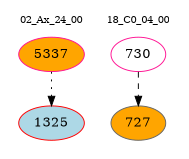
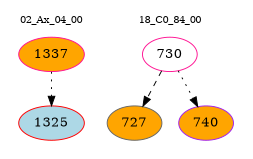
(52, 21) -> (52, 21)
(138, 21) -> (170, 21)
(52, 54) -> (52, 54)
none -> (206, 123)
